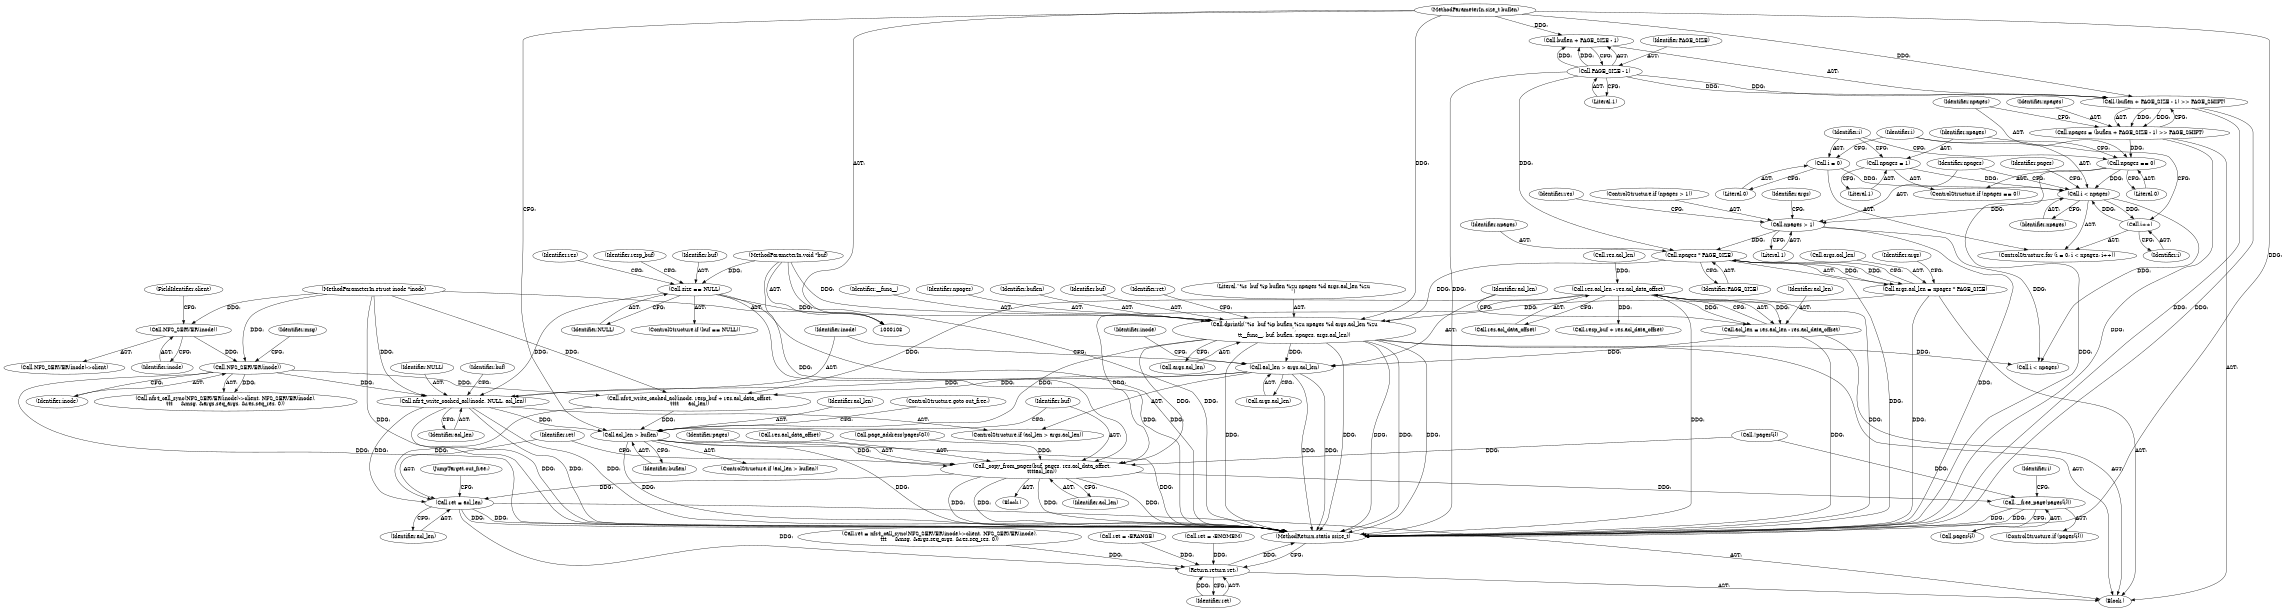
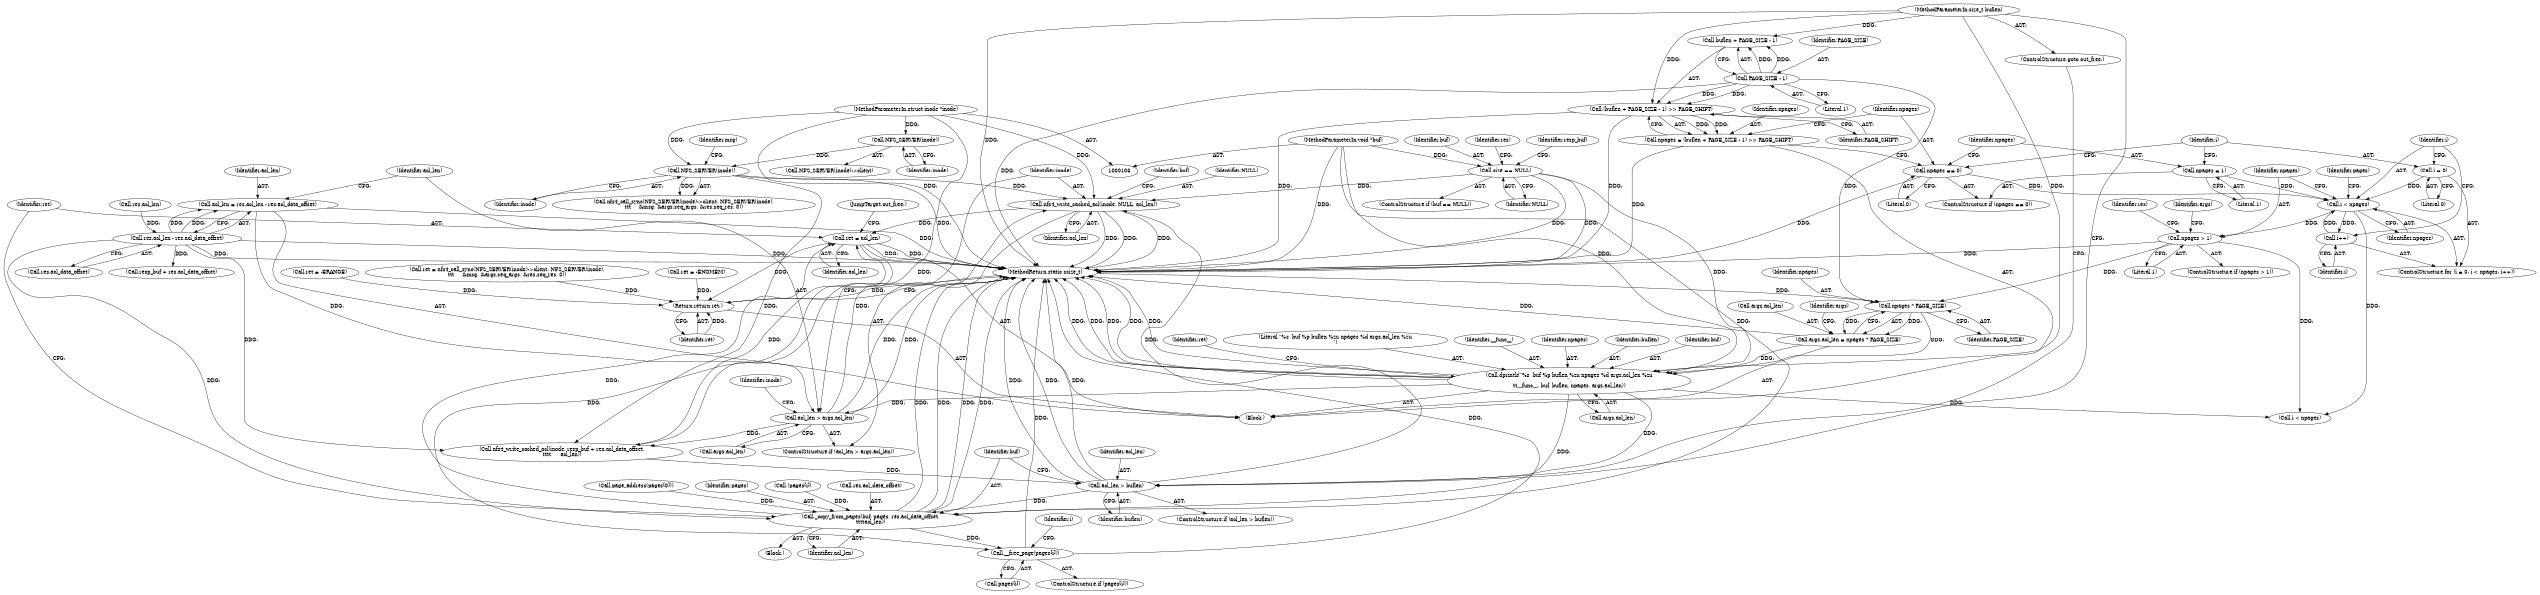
(947, 22) -> (2020, 31)
none -> (1868, 140)
(2138, 148) -> (1904, 156)
(1722, 210) -> (2209, 254)
(184, 290) -> none
(543, 424) -> (1305, 370)
(1895, 468) -> (442, 423)
(1808, 522) -> (1486, 282)
